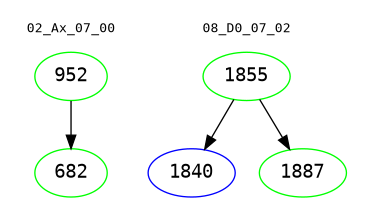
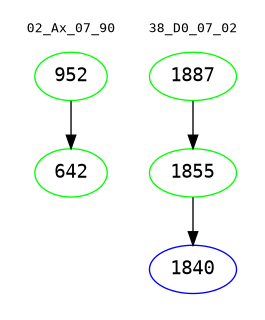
(72, 29) -> (72, 29)
(247, 29) -> (194, 29)
(271, 119) -> (193, 118)
(71, 173) -> (71, 173)
